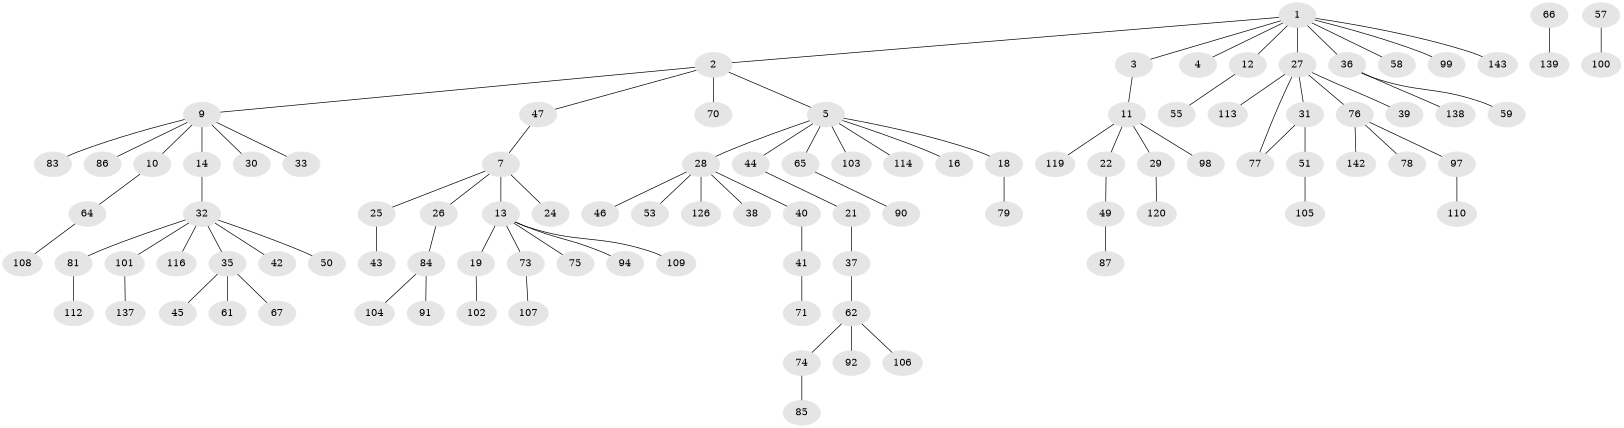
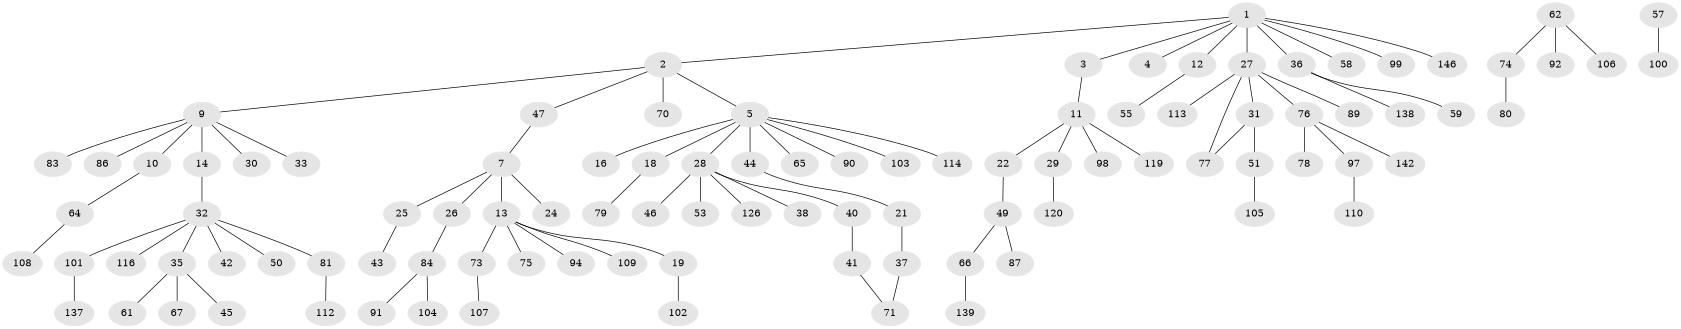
(1498, 65) -> (1447, 65)
(1404, 115) -> (1354, 115)
(851, 189) -> (800, 139)
none -> (984, 239)
(852, 289) -> (896, 288)
(802, 413) -> (1506, 115)
